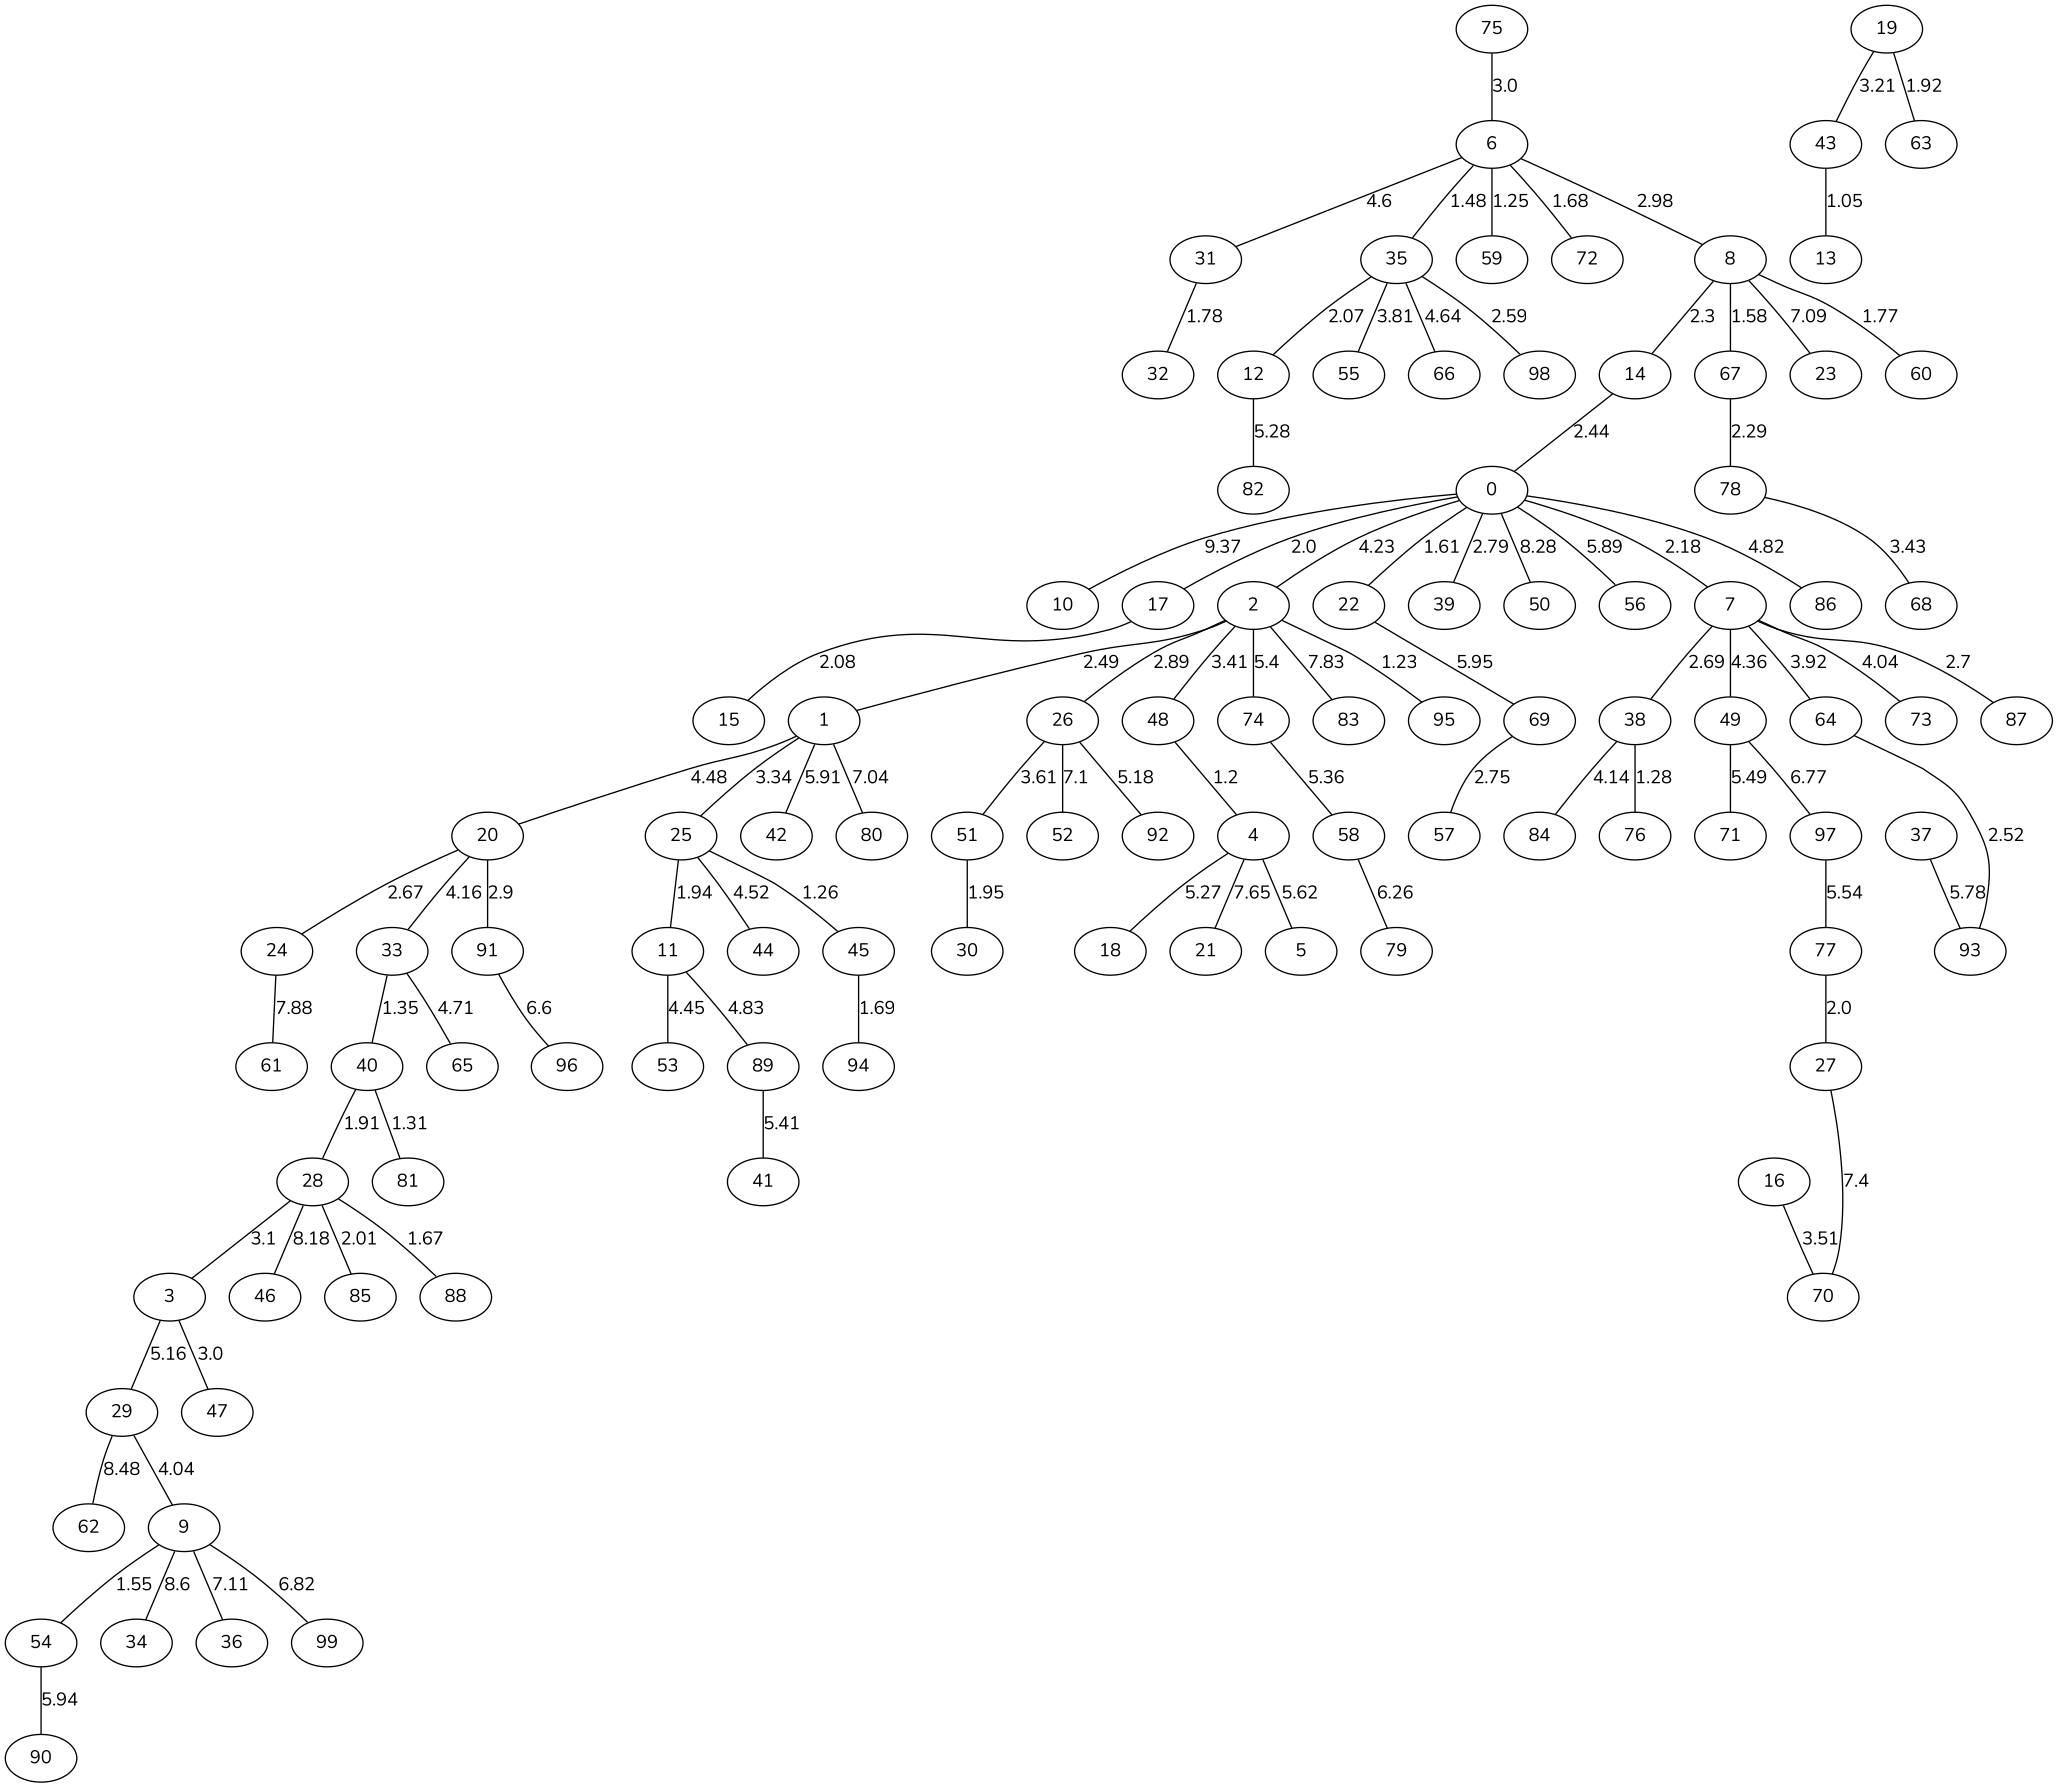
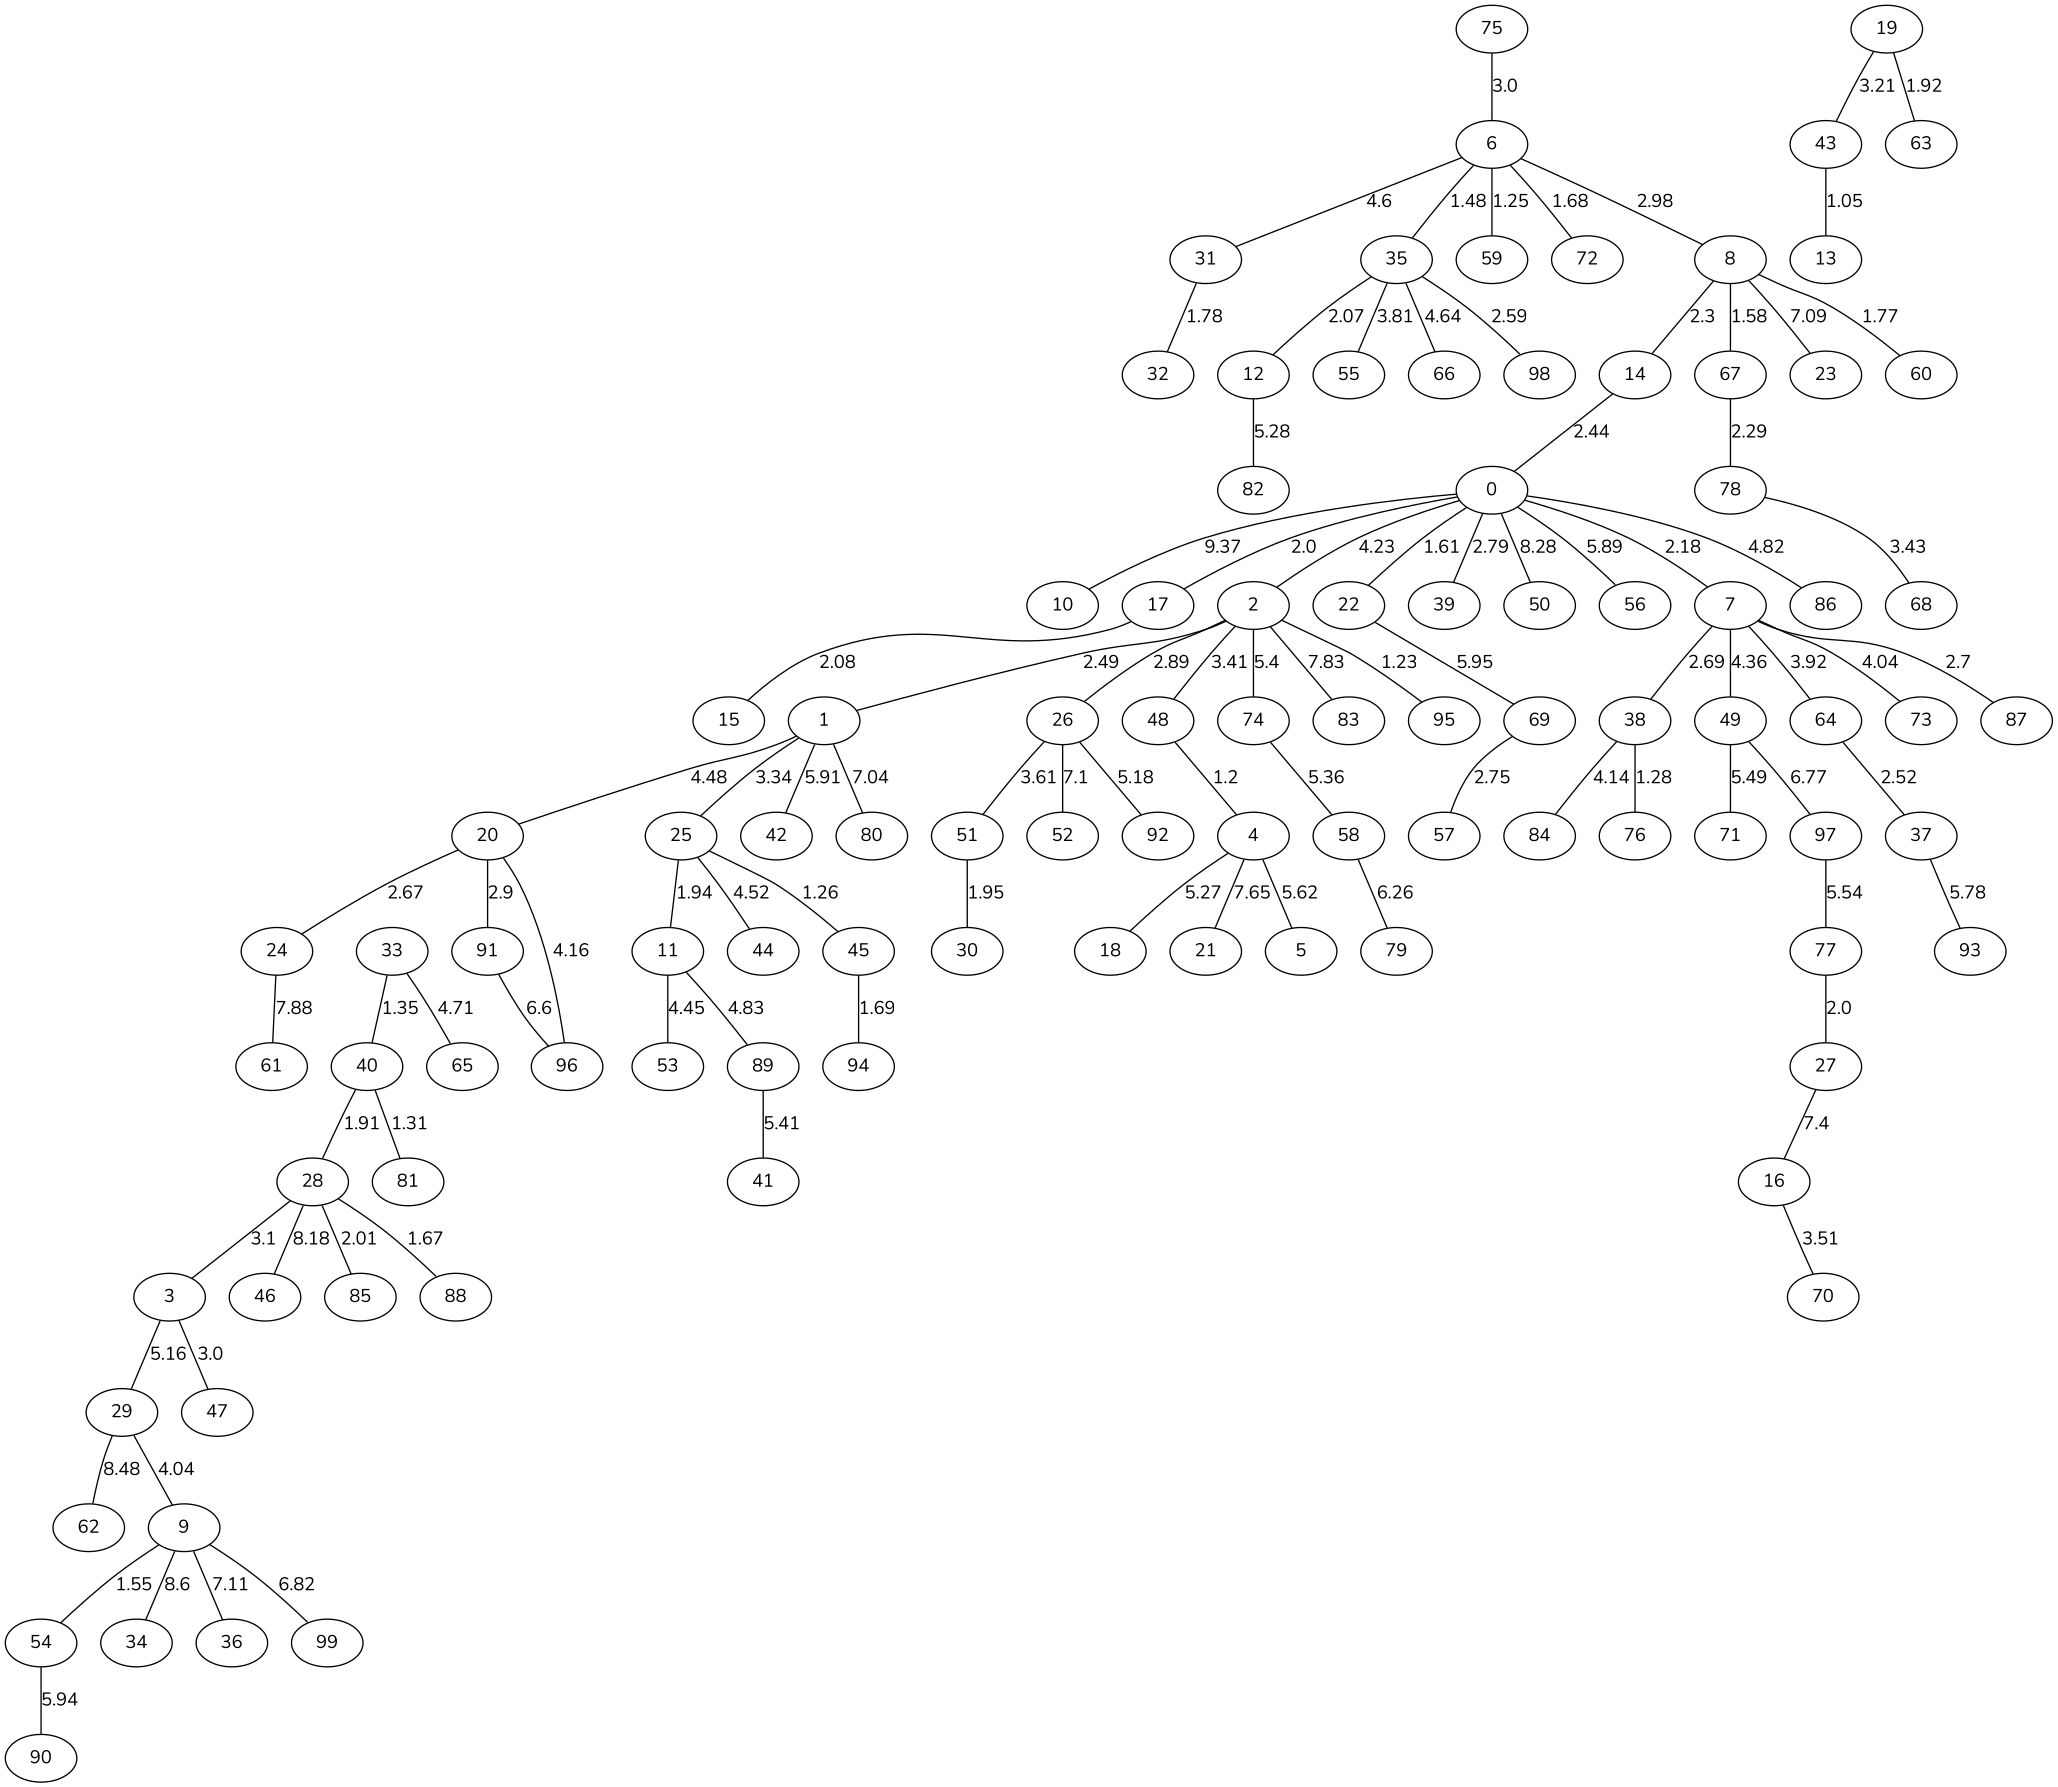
(1964, 804) -> (1874, 779)
(438, 893) -> (544, 947)
(1842, 1182) -> (1800, 1124)
